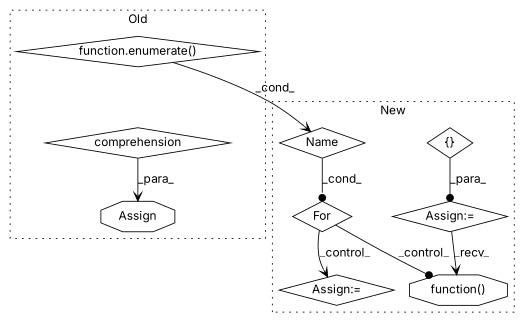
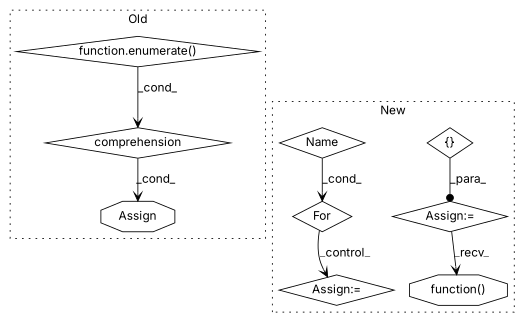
(242, 88) -> (138, 93)
(322, 175) -> (322, 175)
(156, 180) -> (156, 180)
(380, 250) -> none
